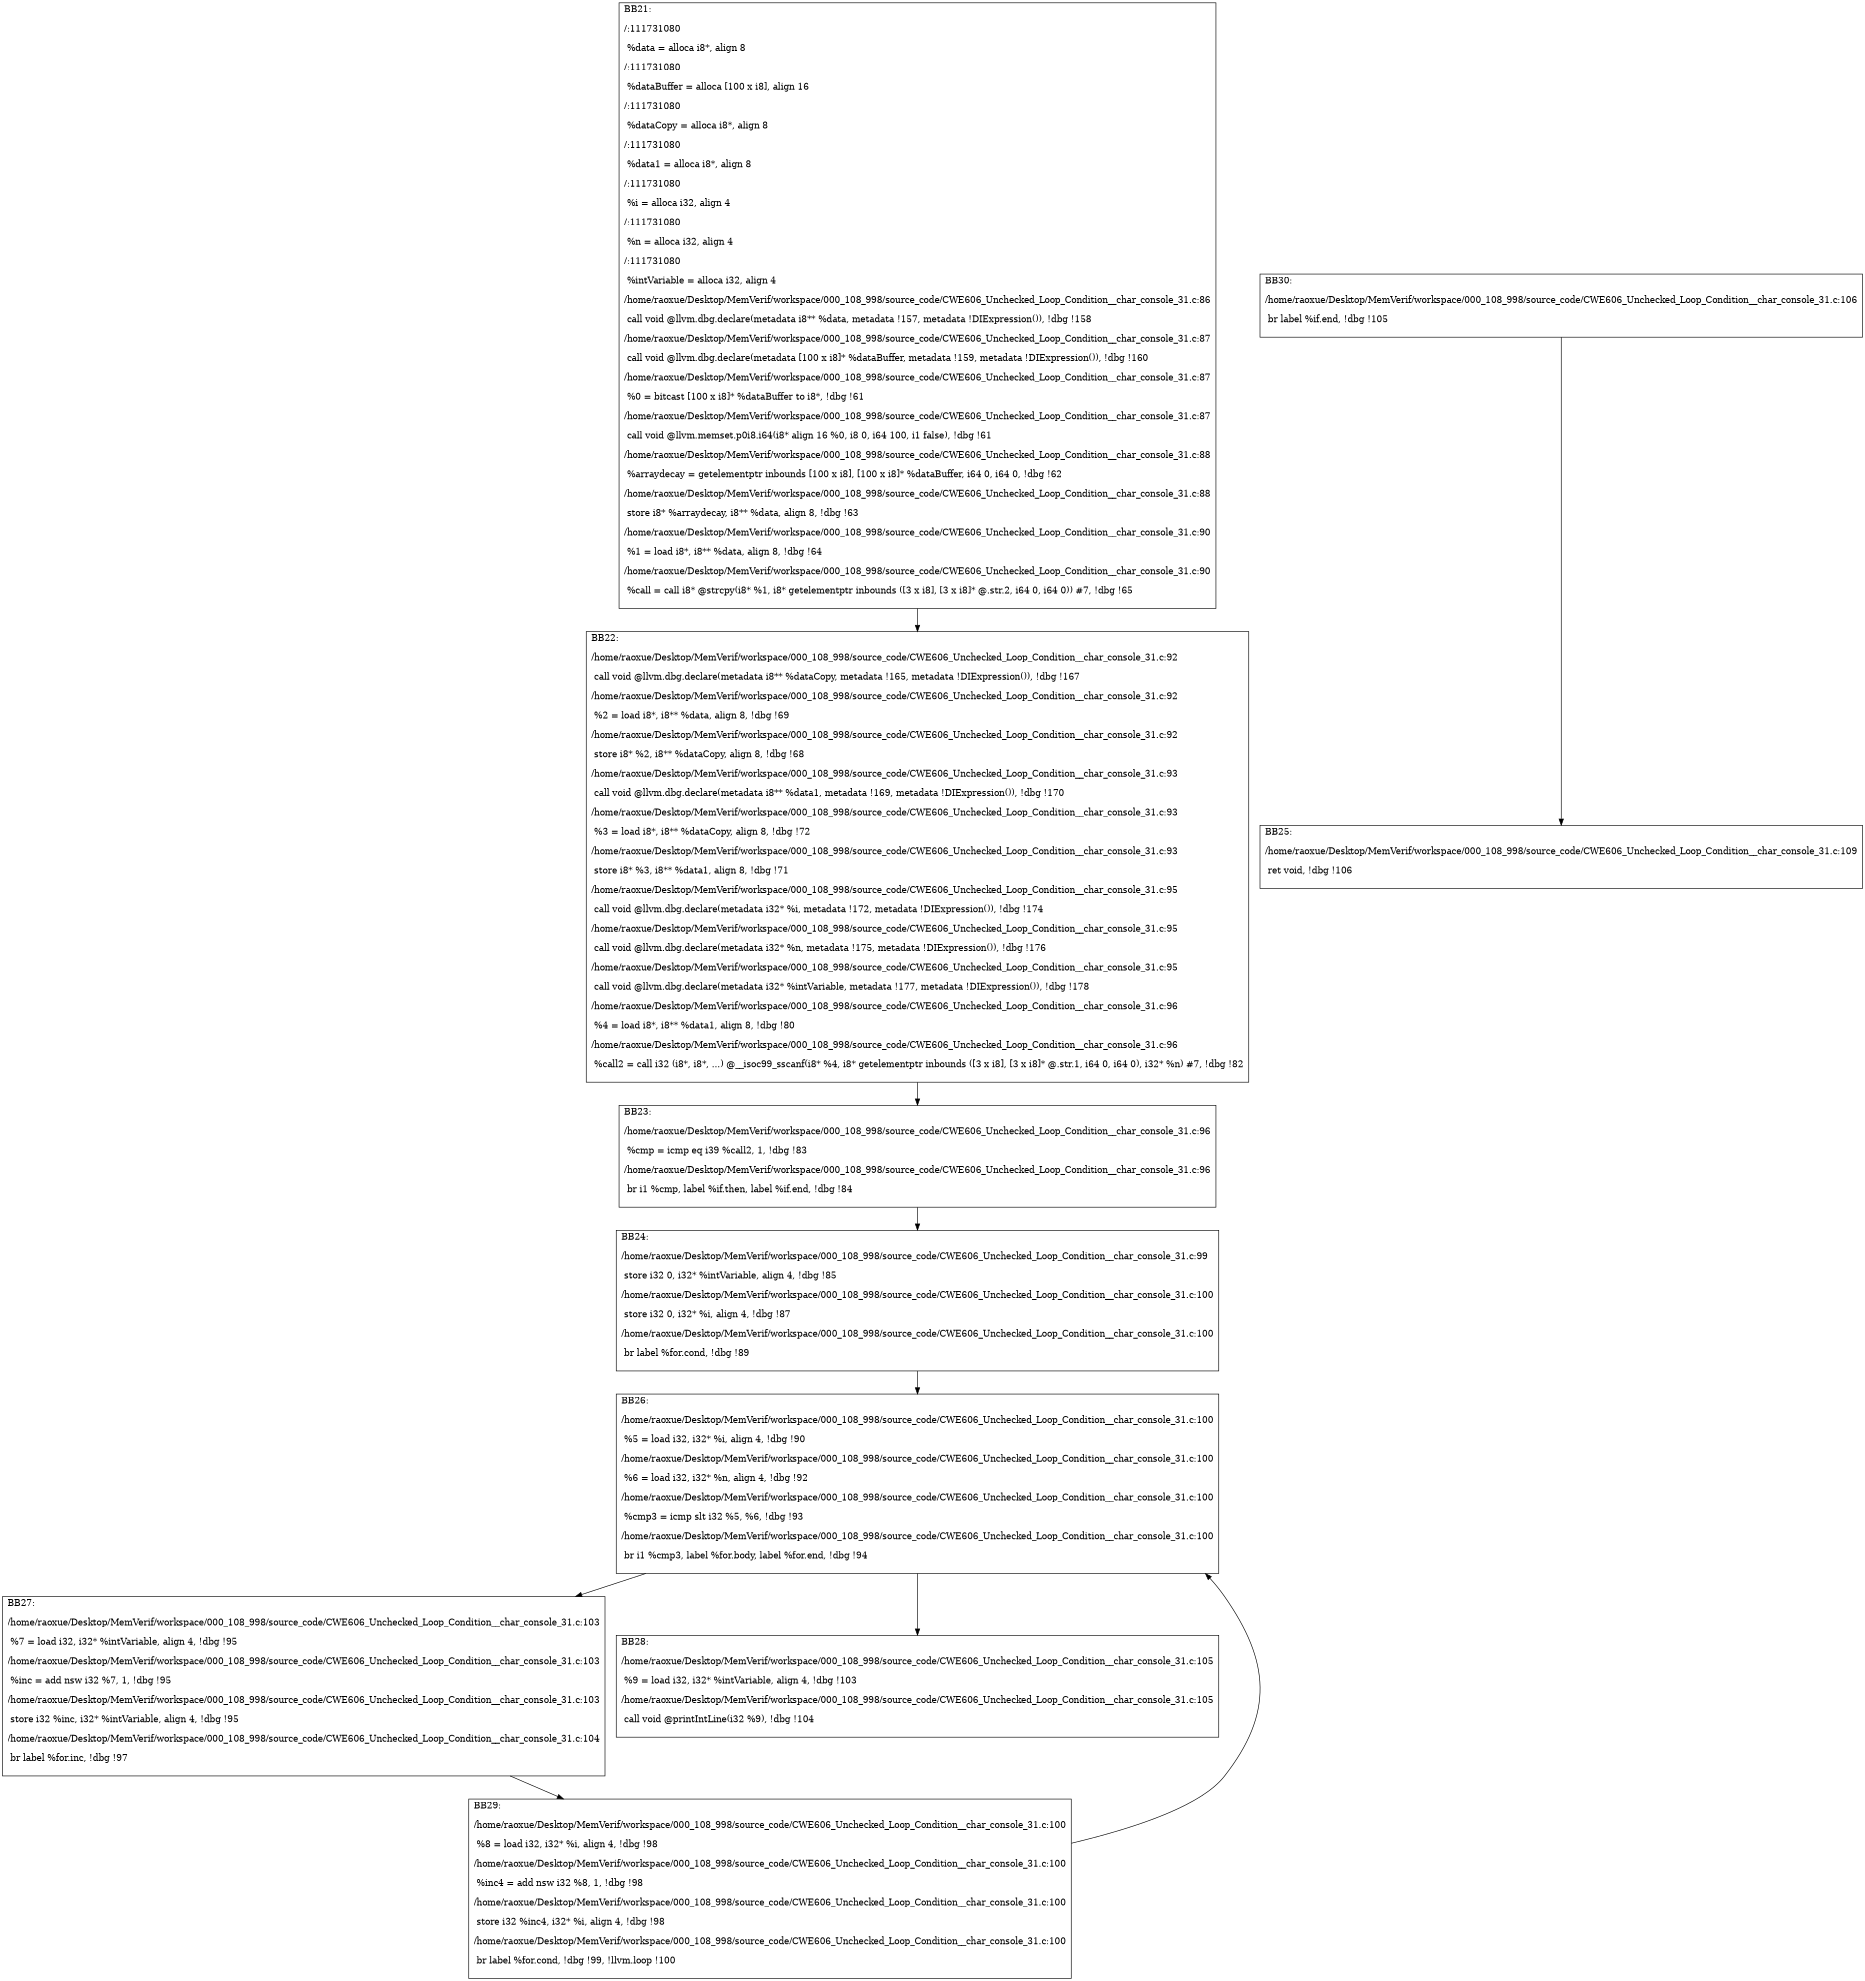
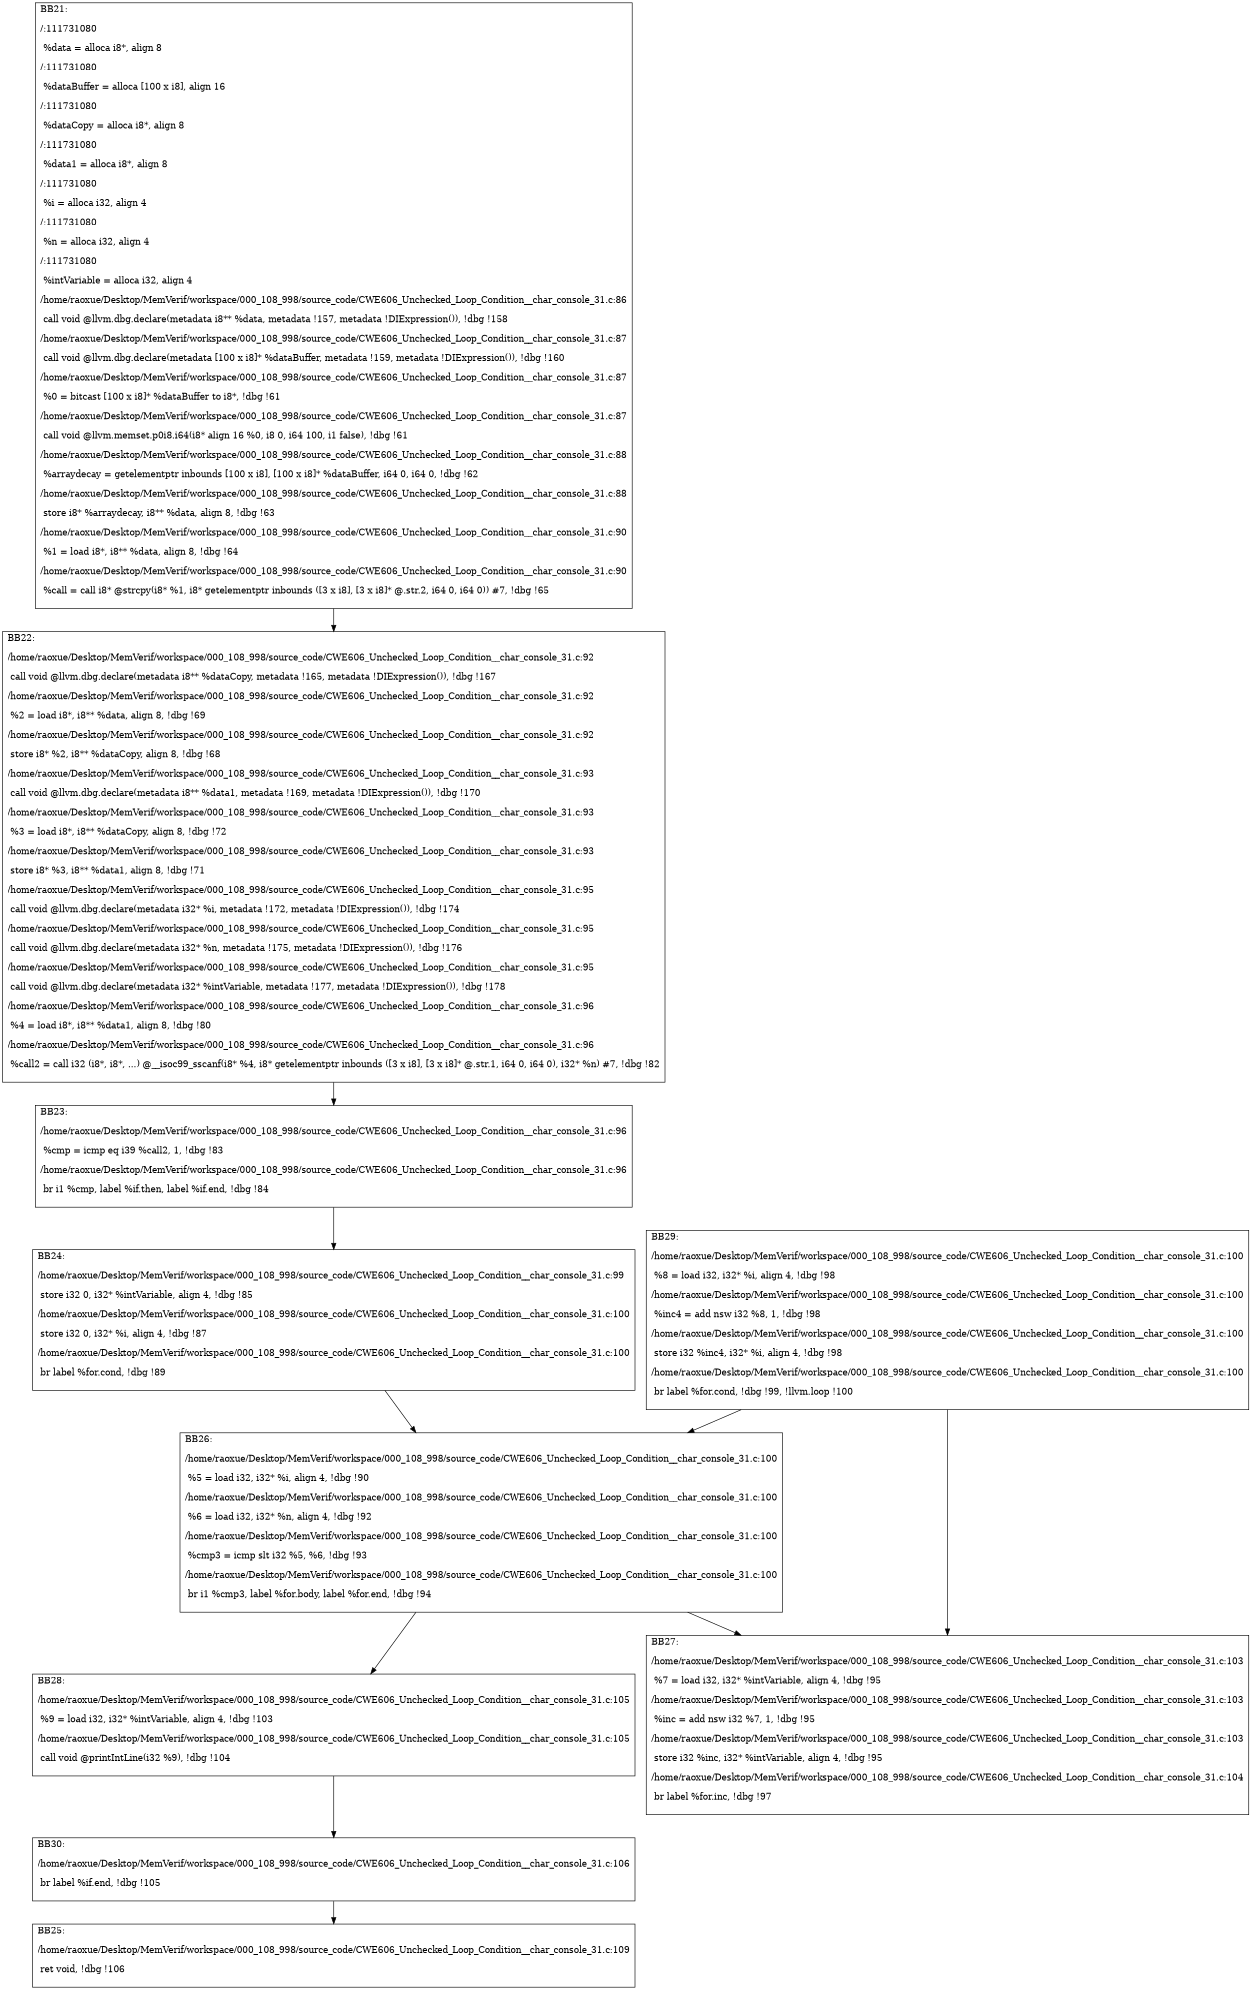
(534, 1786) -> (948, 1519)
none -> (334, 1804)
